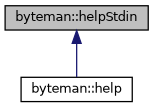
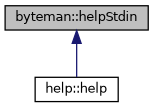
(77, 89) -> (77, 89)
